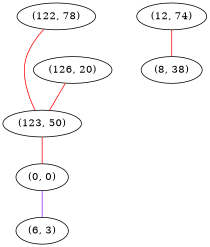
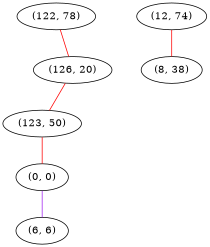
(25, 68) -> (64, 43)
(42, 231) -> (42, 231)
